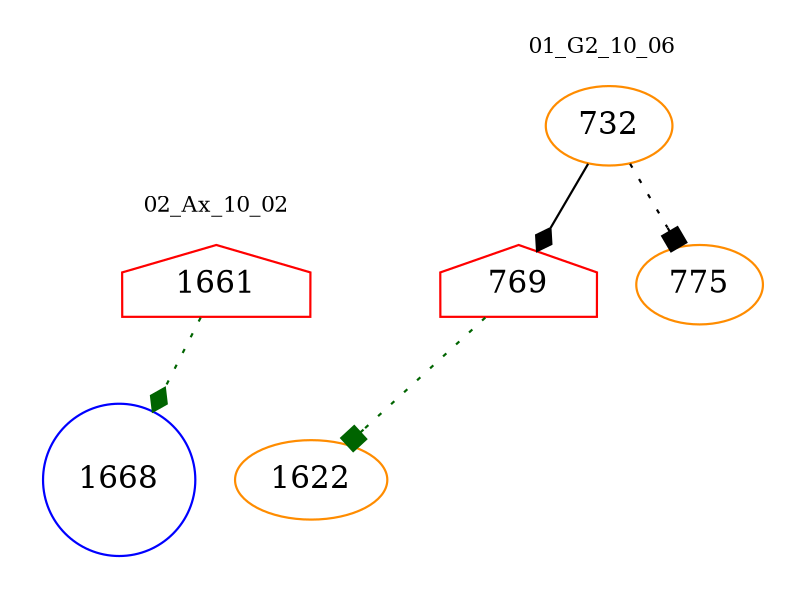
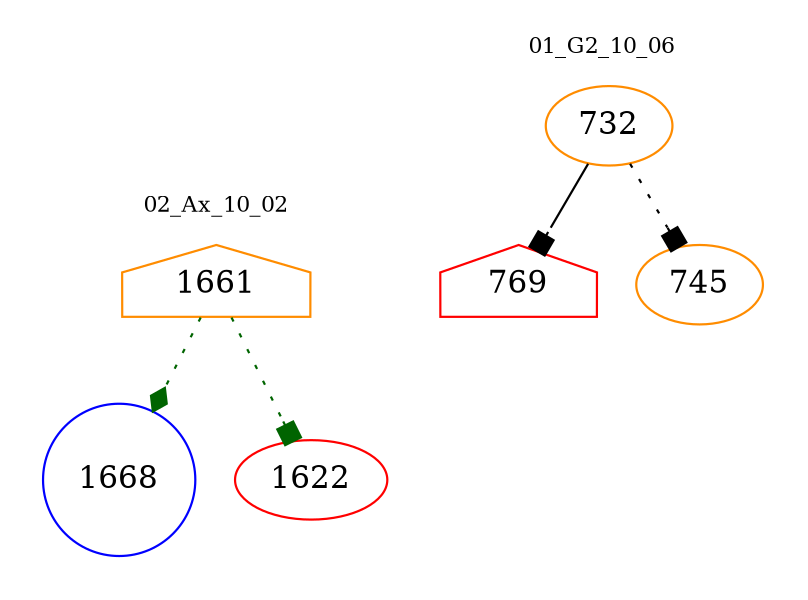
(569, 196) -> (569, 196)
(216, 285) -> (216, 285)
(700, 285) -> (700, 285)
(425, 373) -> (257, 369)
(311, 480) -> (311, 480)
